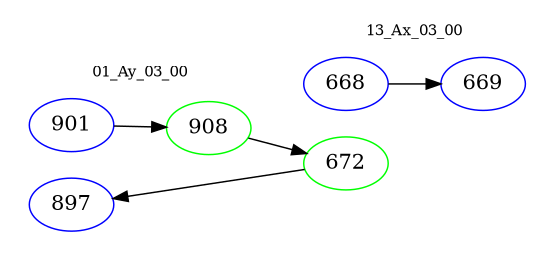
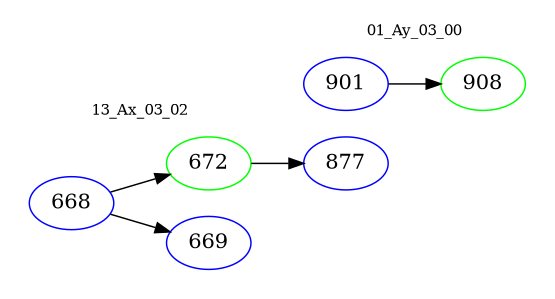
(415, 32) -> (140, 111)
(272, 144) -> (133, 185)
(72, 205) -> (346, 163)
